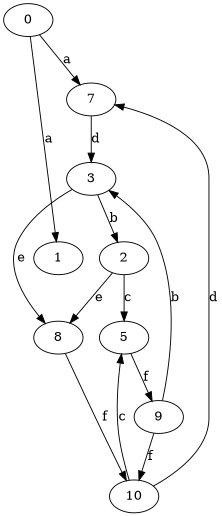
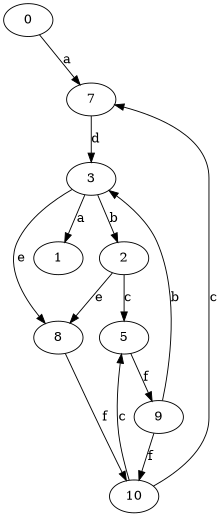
(43, 135) -> (77, 214)
(214, 298) -> (214, 298)
